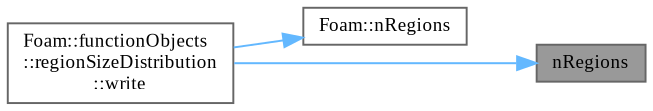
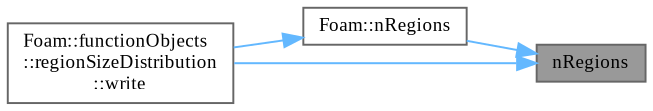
none -> (492, 45)
